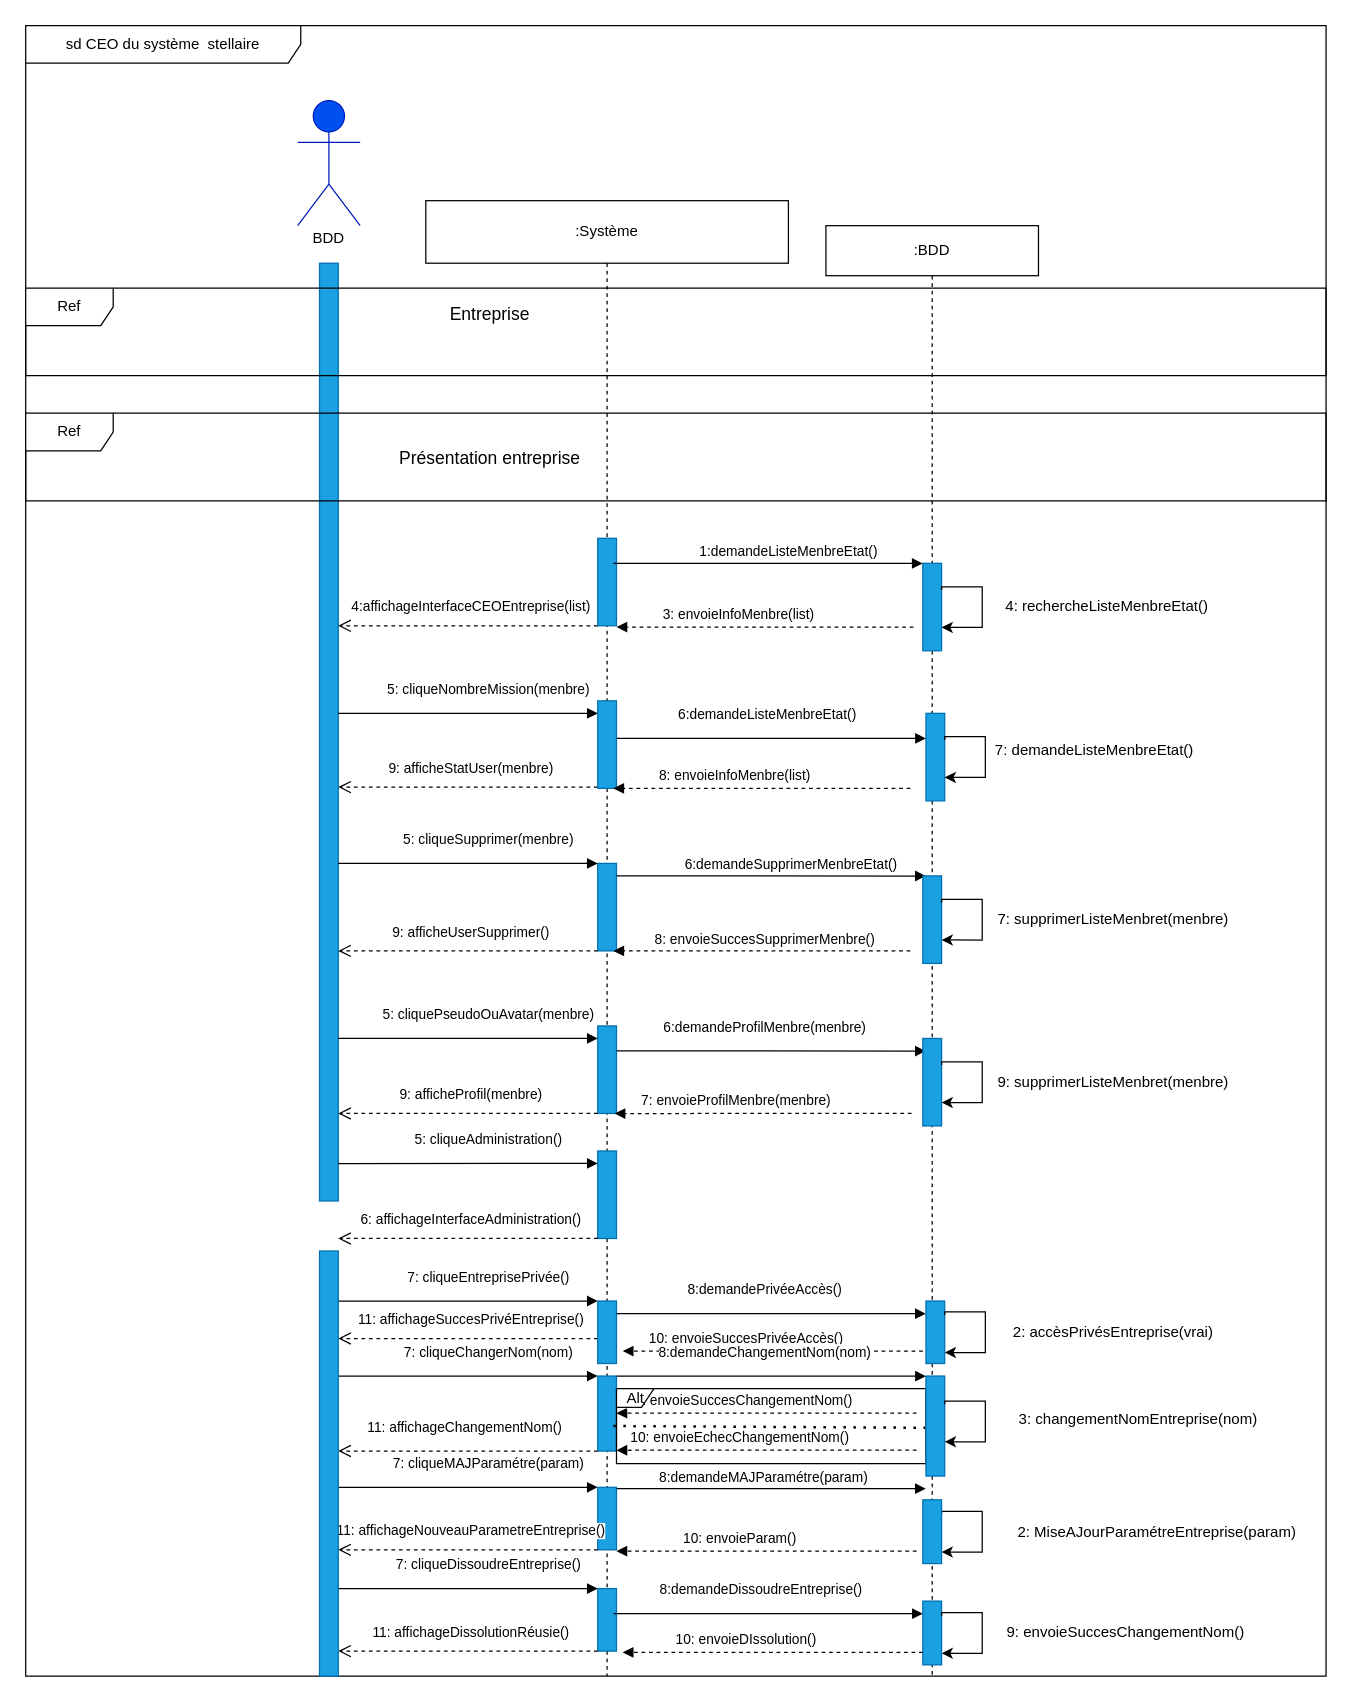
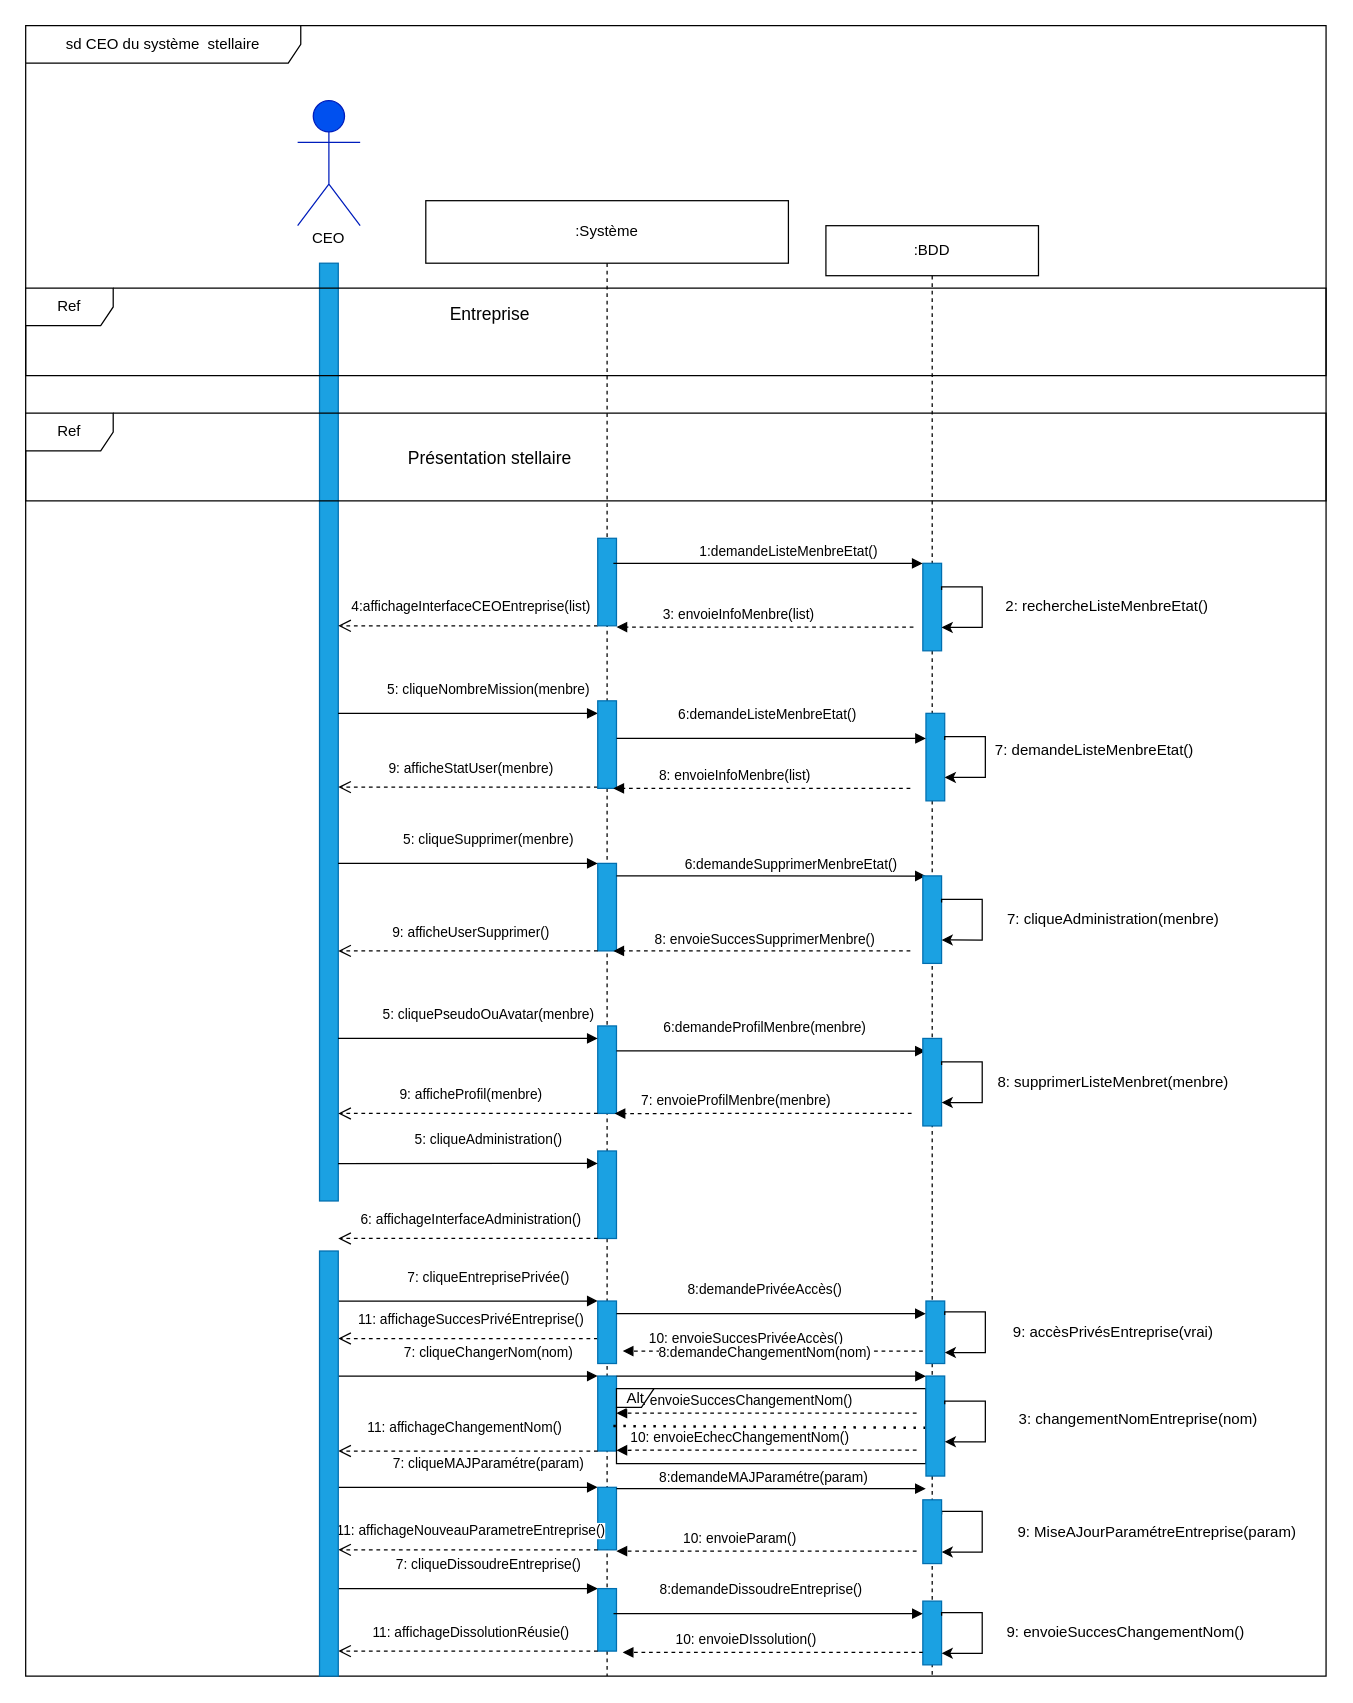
(329, 238) -> (329, 238)
(490, 457) -> (490, 457)
(1107, 607) -> (1107, 607)
(1113, 919) -> (1113, 919)
(1113, 1082) -> (1113, 1082)
(1113, 1332) -> (1113, 1332)
(1157, 1532) -> (1157, 1532)
